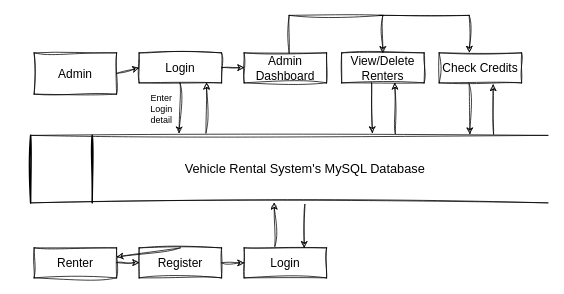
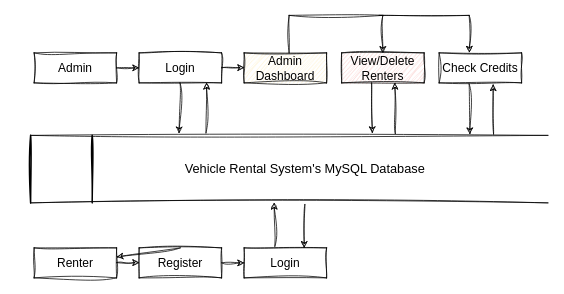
(285, 68) -> (285, 68)
(383, 68) -> (383, 68)
(75, 74) -> (75, 68)
(162, 109) -> none
